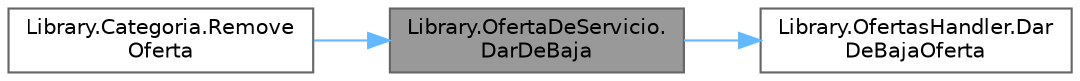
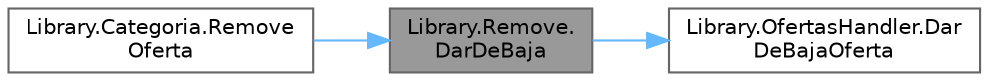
(537, 40) -> (491, 40)
